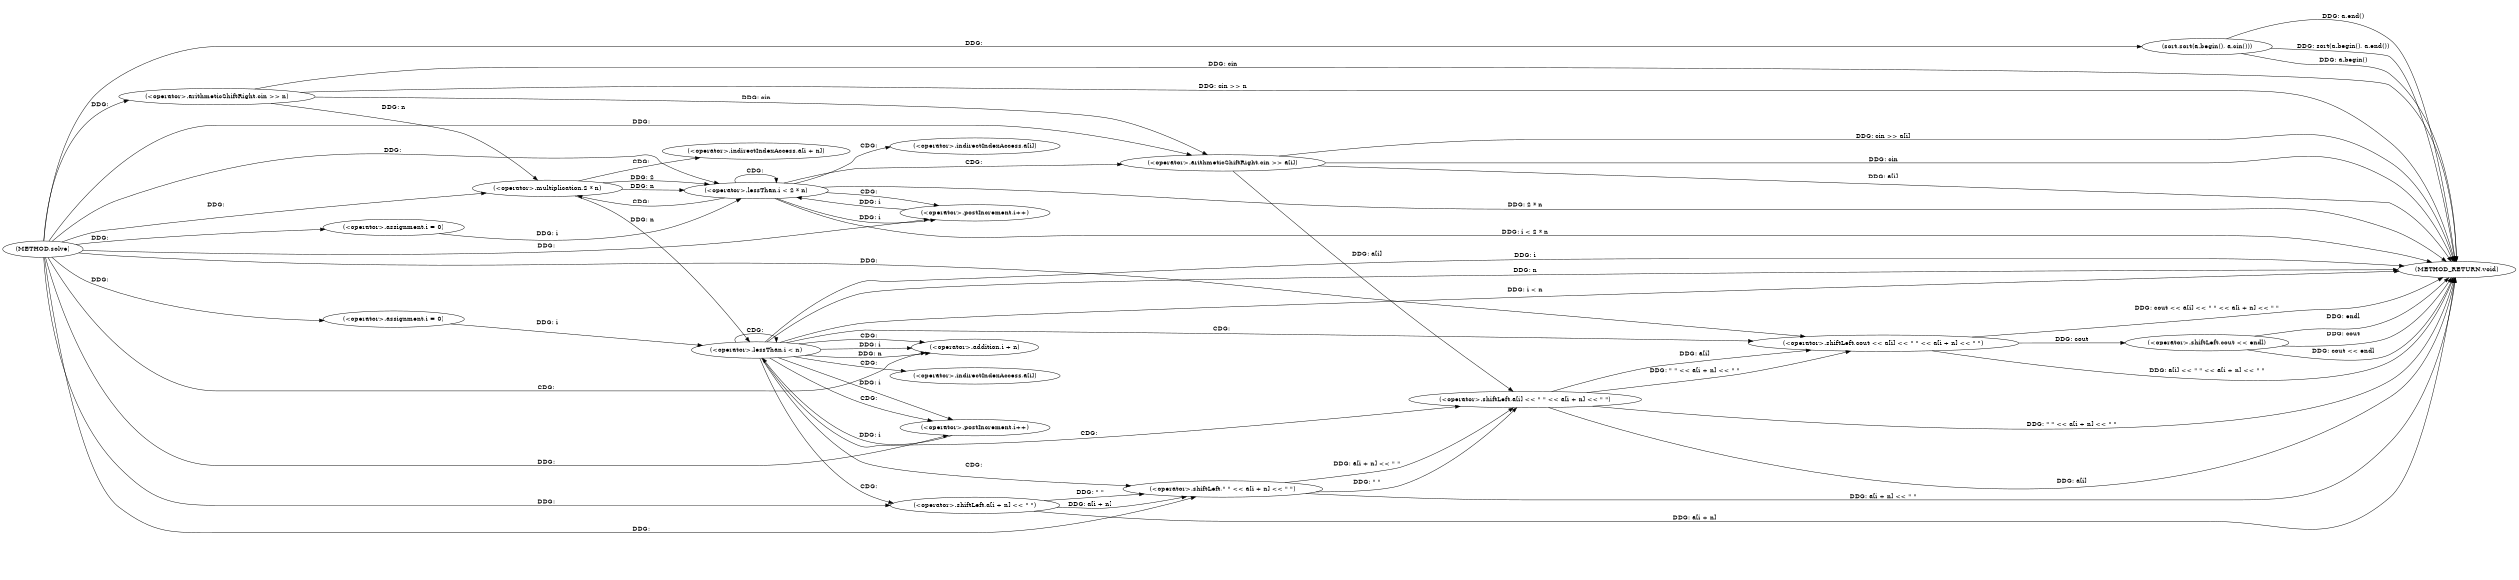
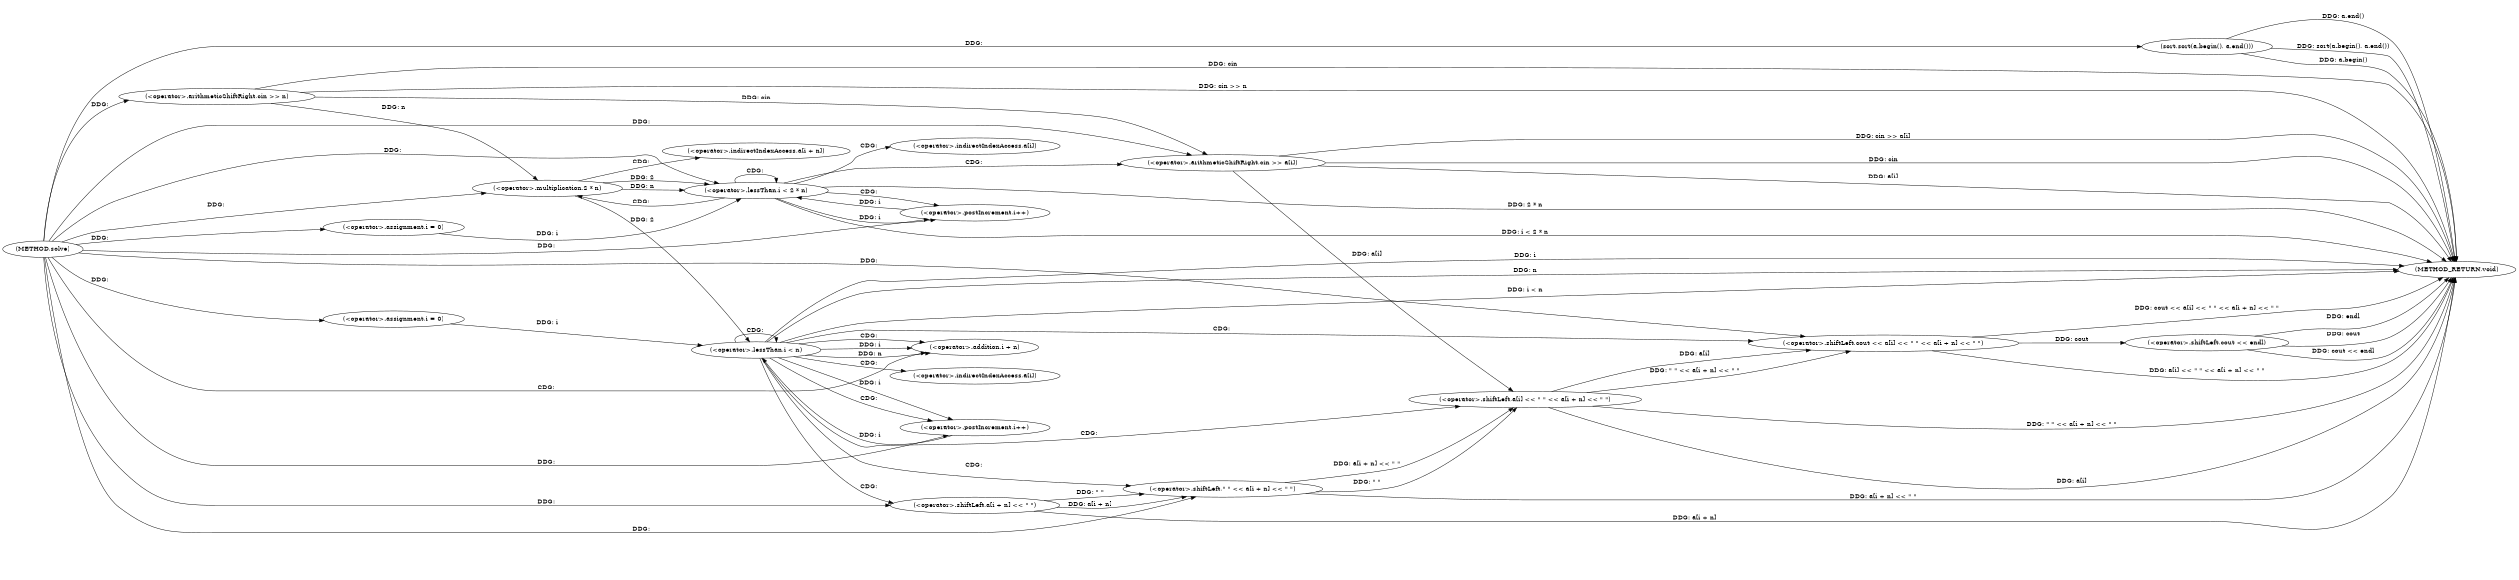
(2207, 47) -> (2207, 47)
(642, 220) -> (642, 220)
